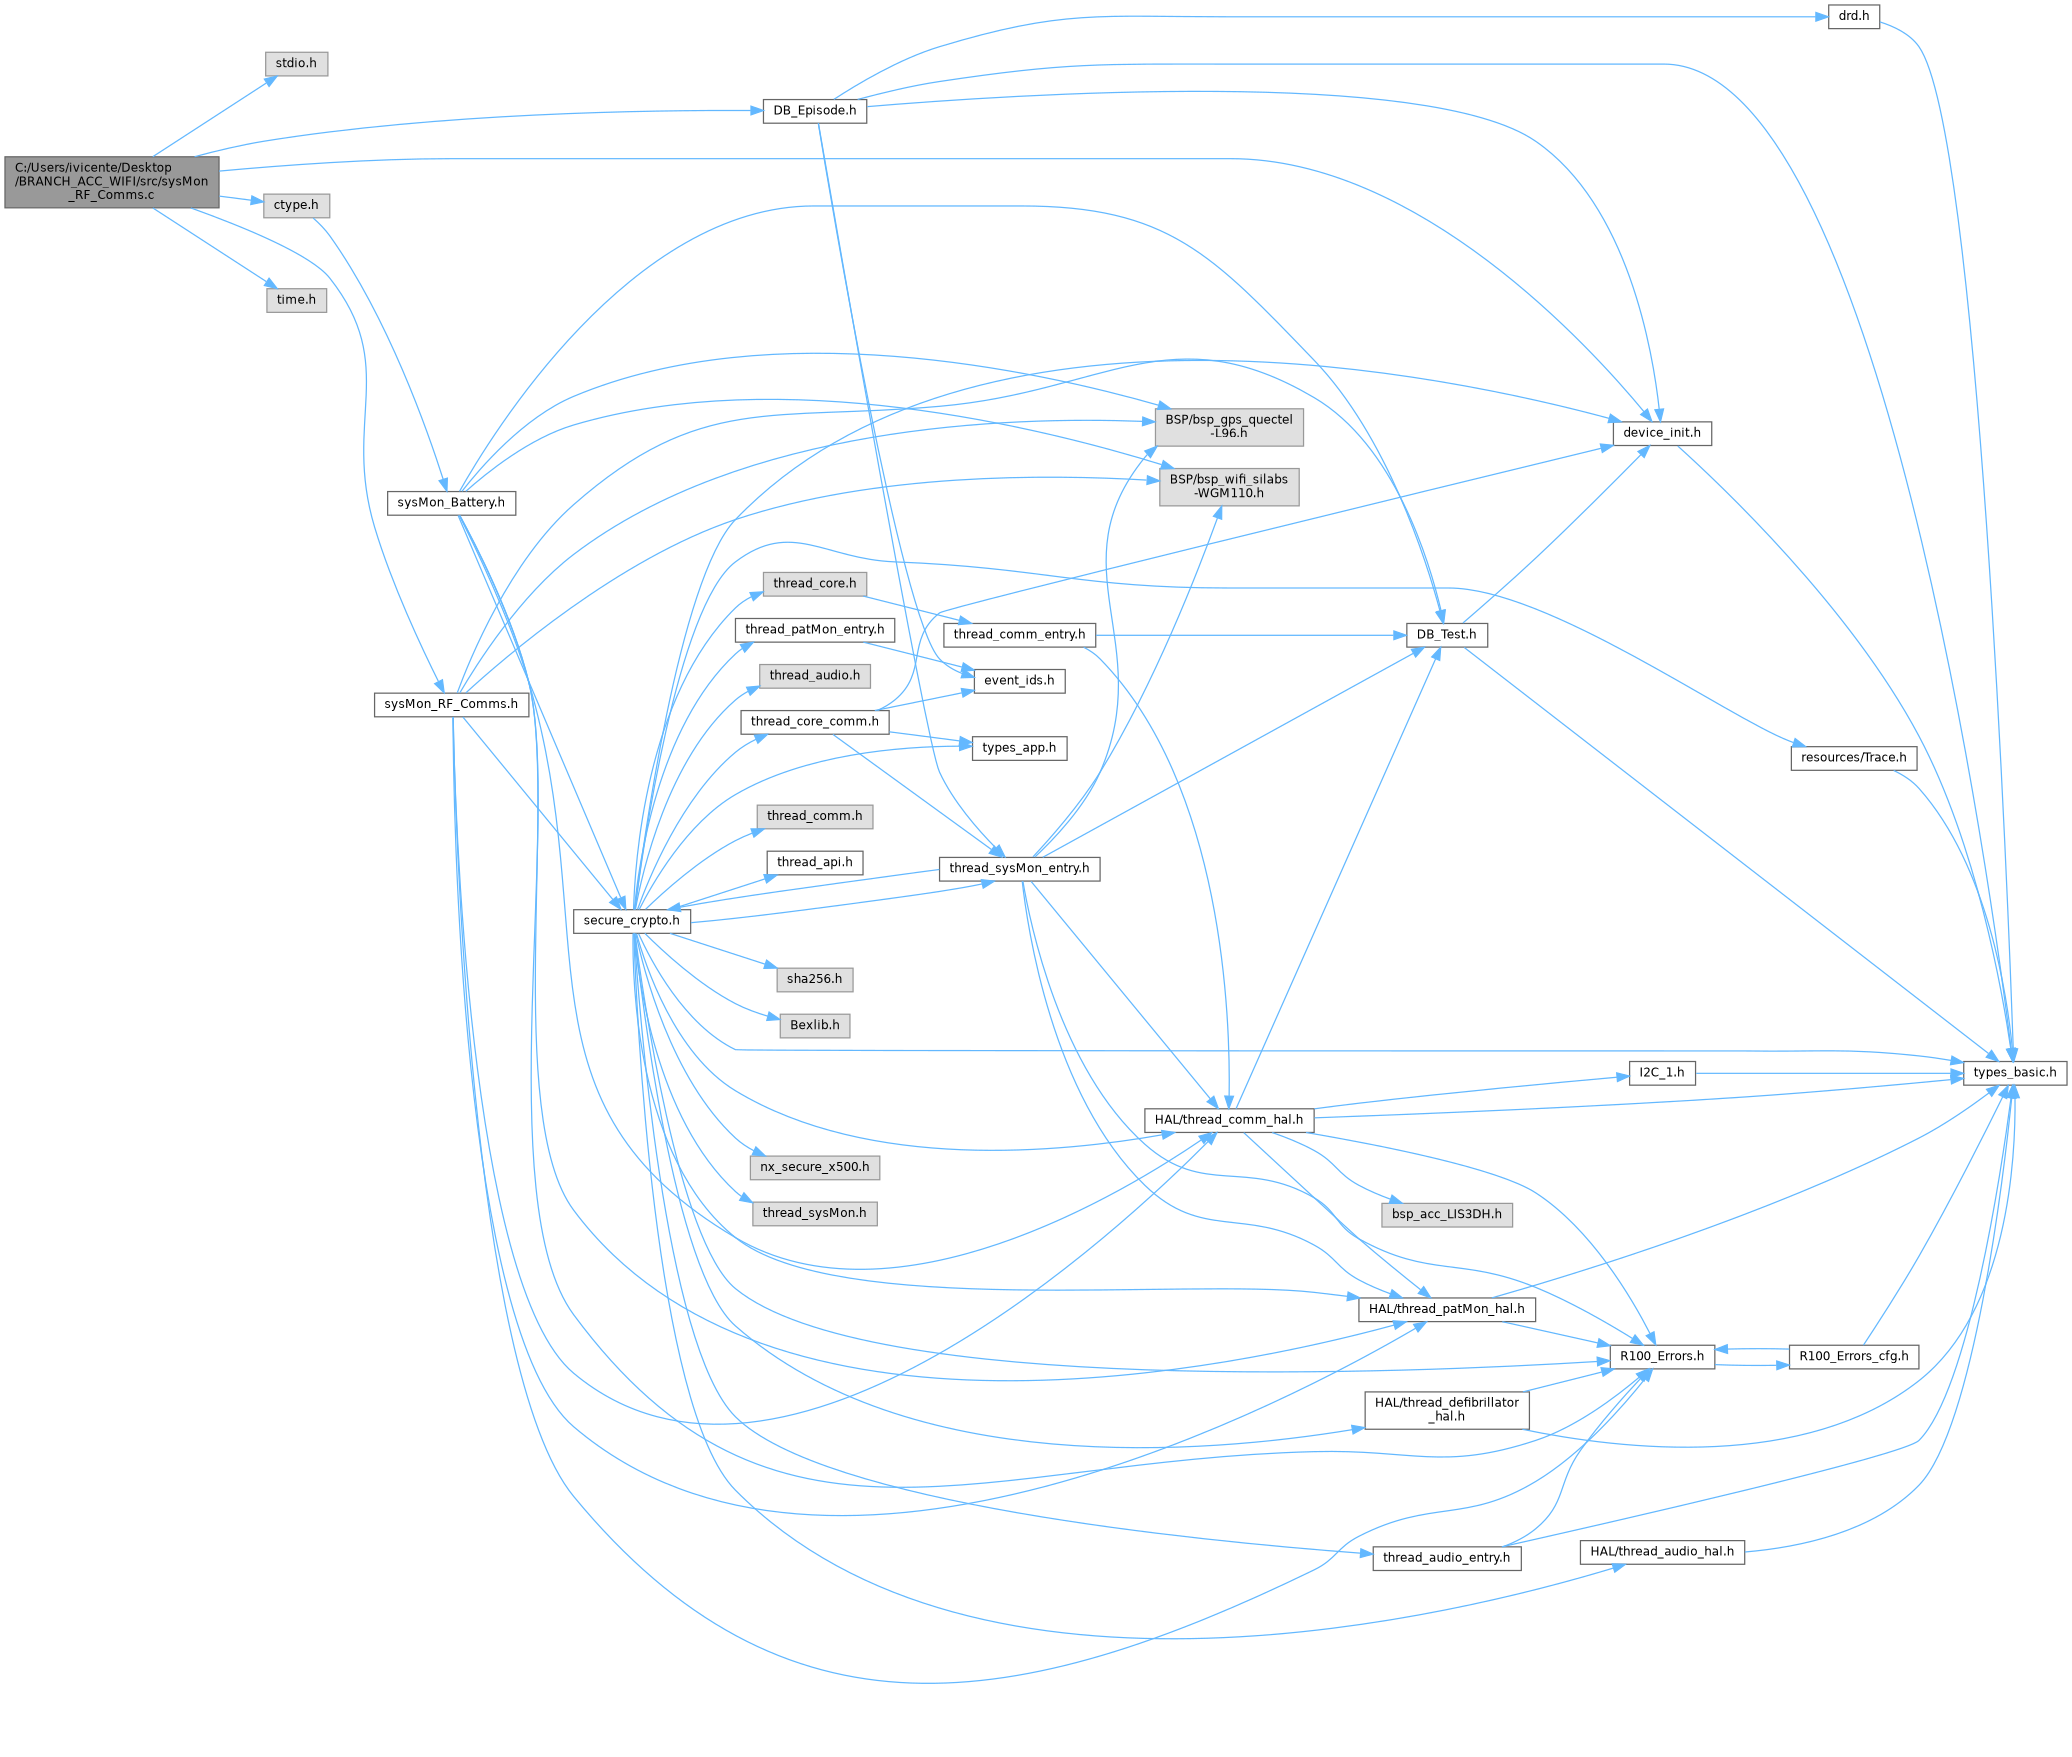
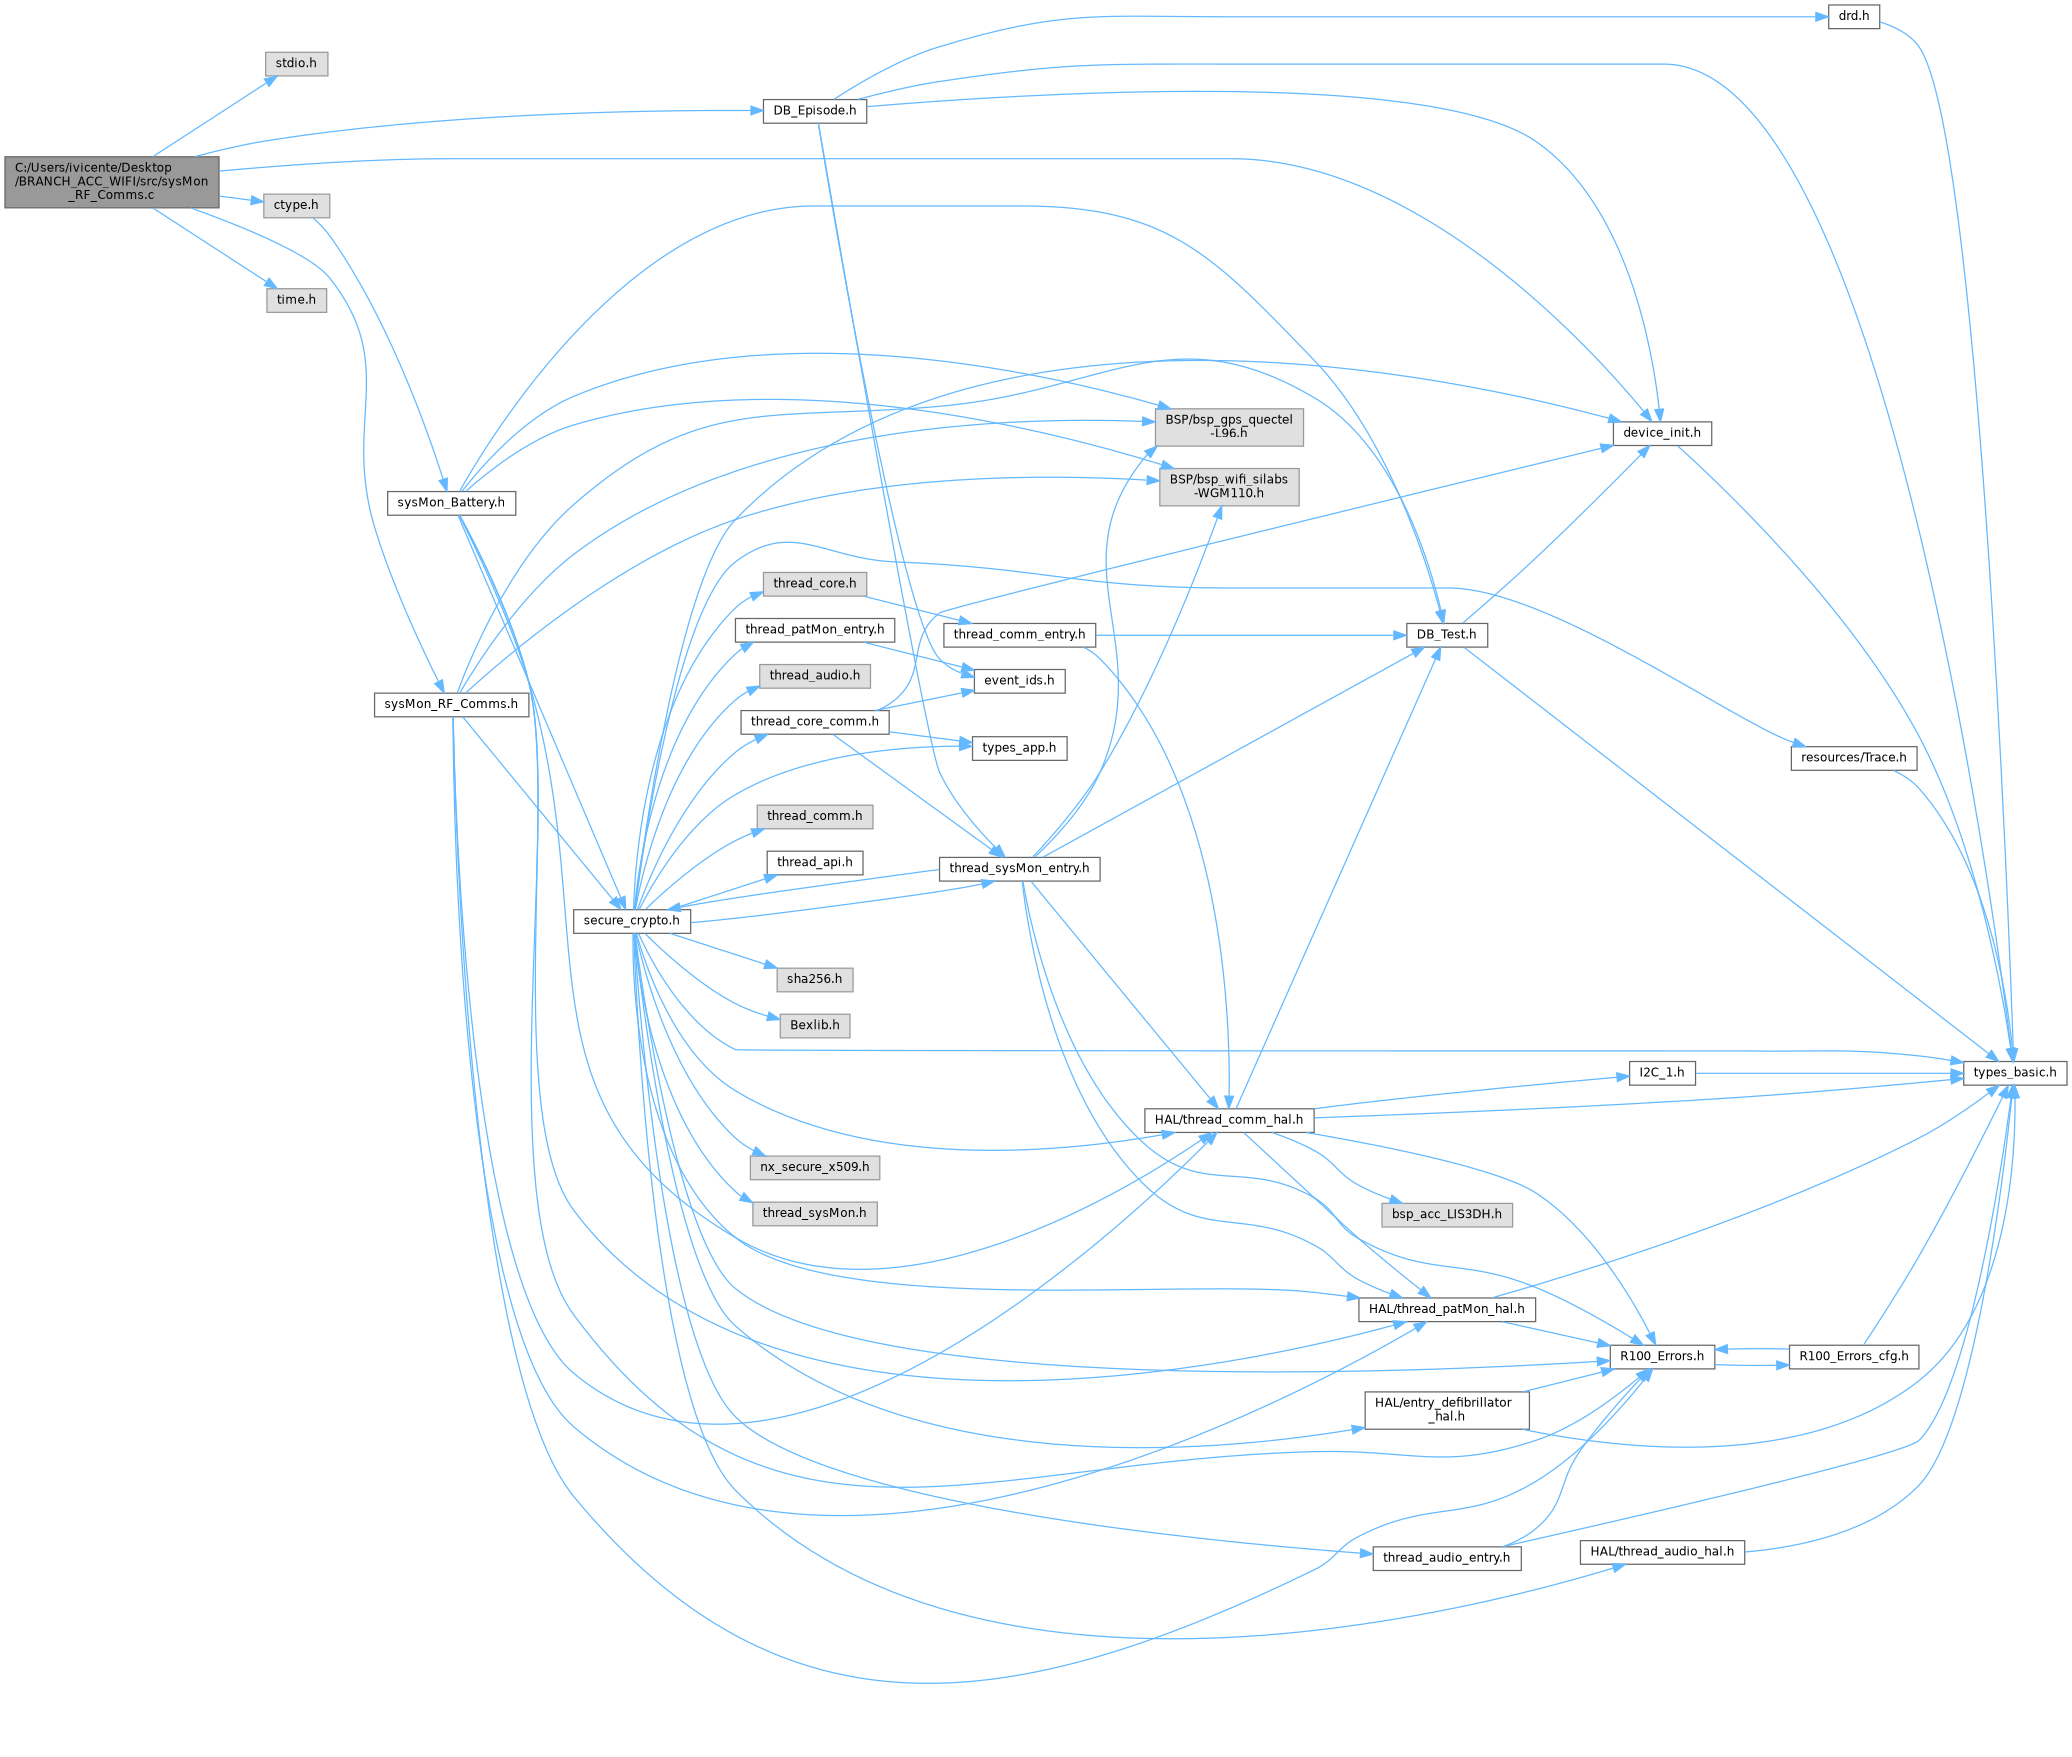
(815, 1168) -> (815, 1168)
(1447, 1411) -> (1447, 1411)
